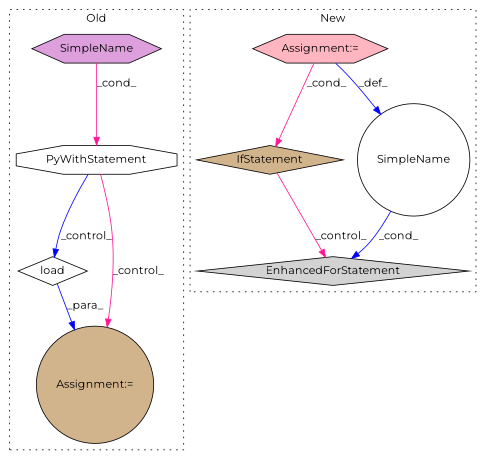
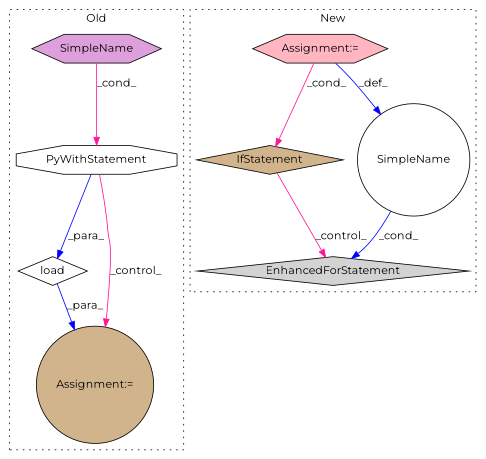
(86, 236) -> (86, 236)
